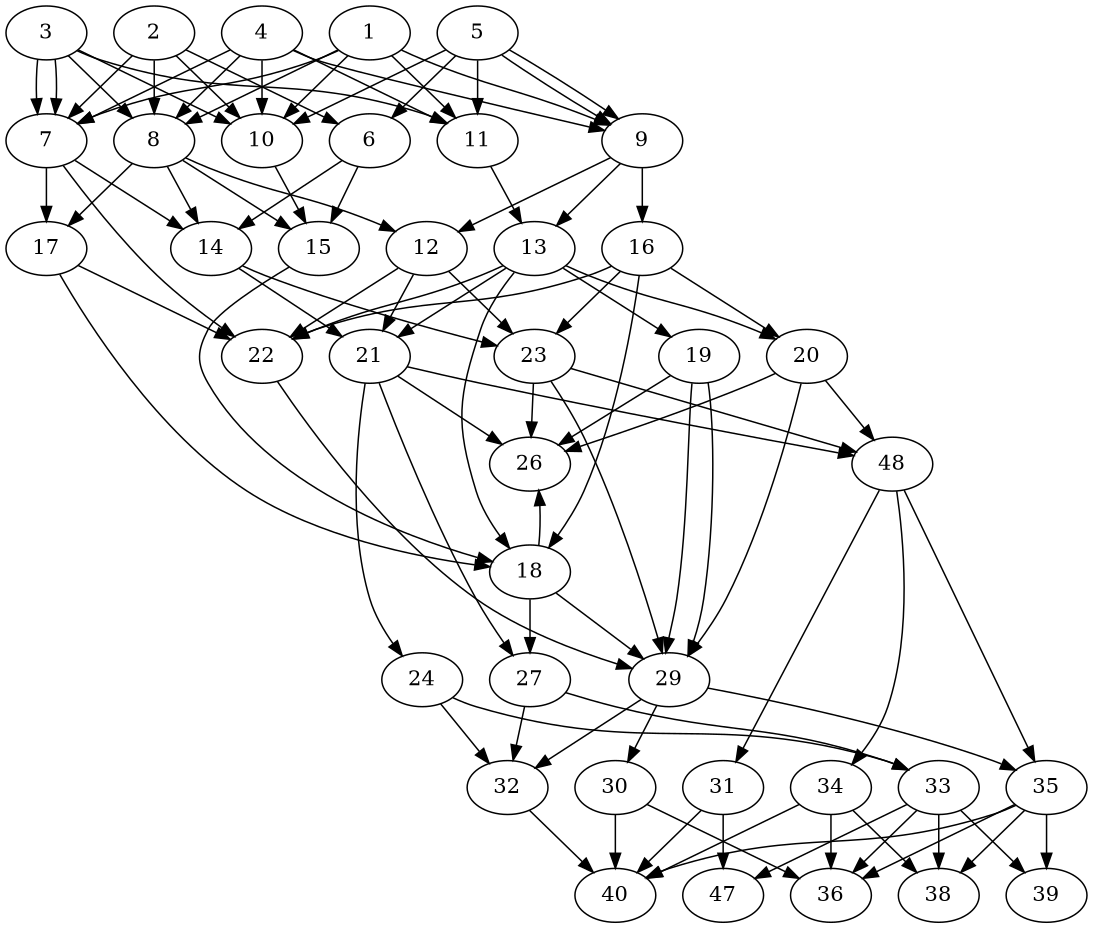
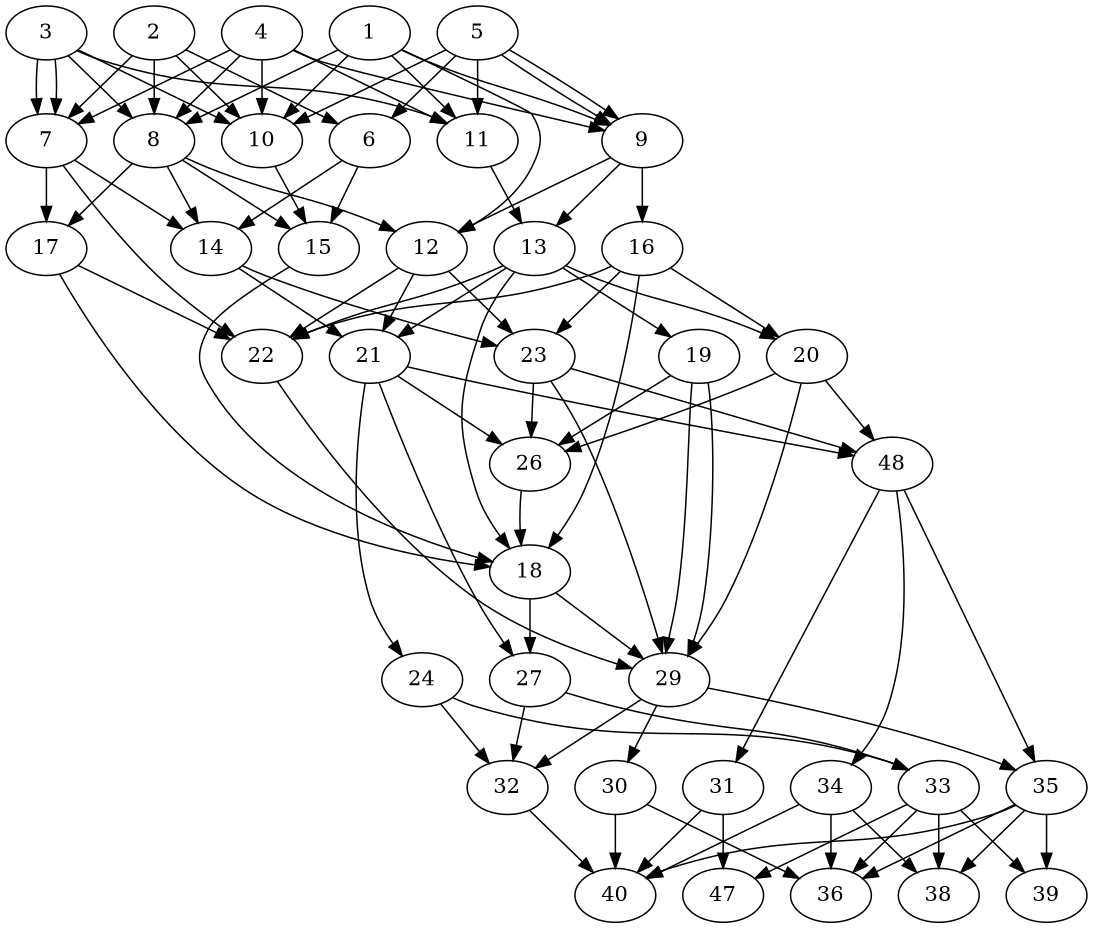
(190, 90) -> (537, 124)
(540, 525) -> (520, 510)
